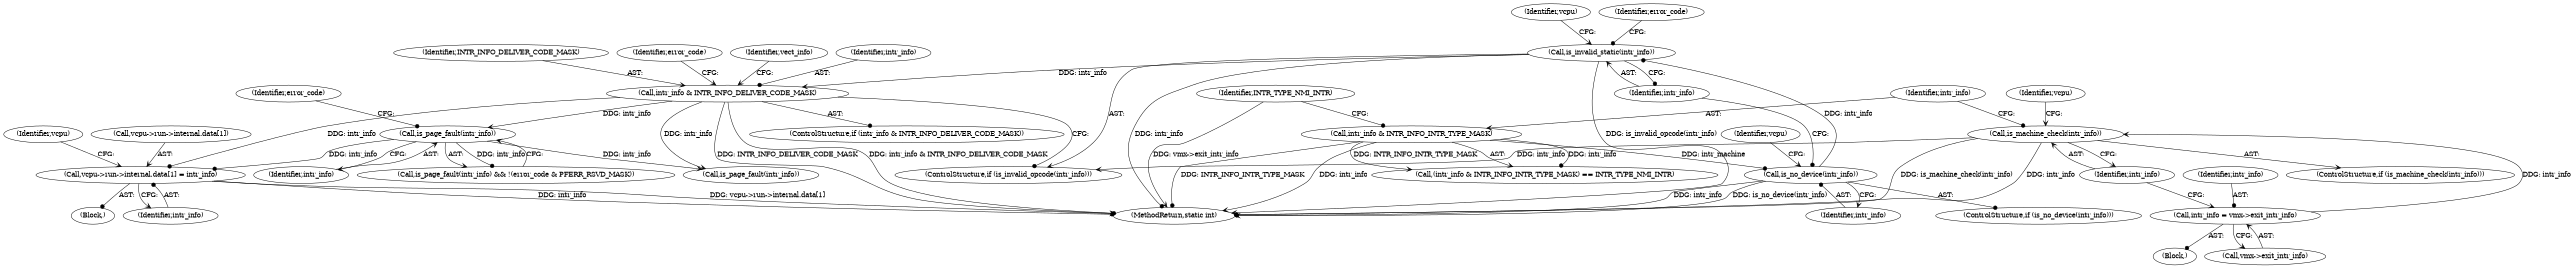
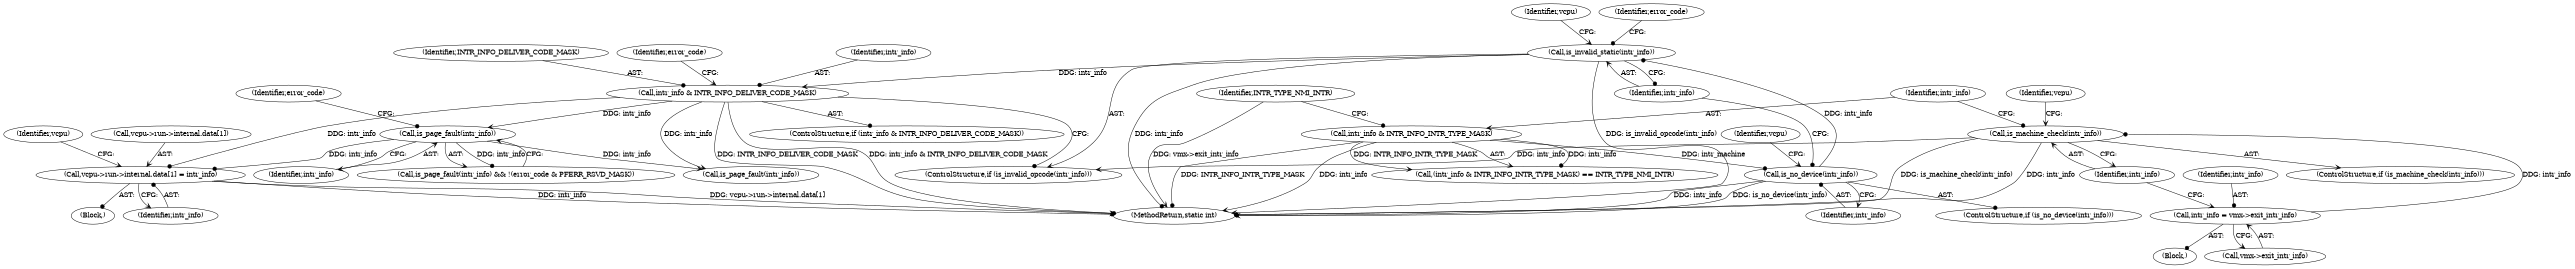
(779, 53) -> none
(612, 73) -> (612, 73)
(2440, 147) -> (2440, 147)
